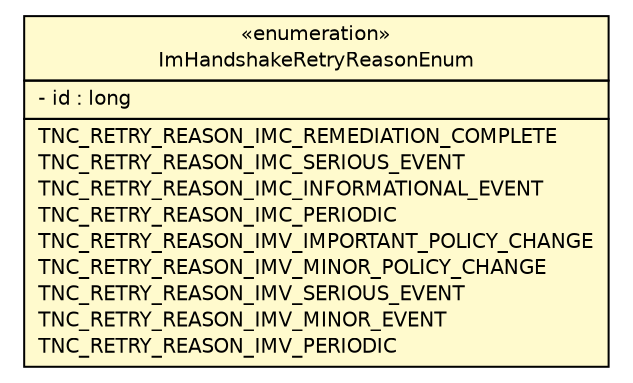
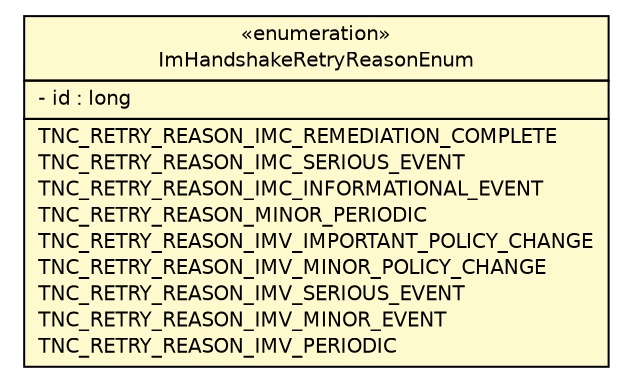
(218, 216) -> (233, 216)
